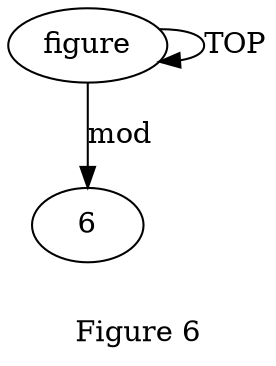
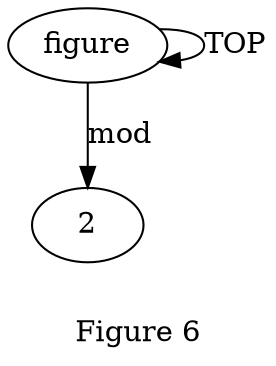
(88, 225) -> (88, 225)
